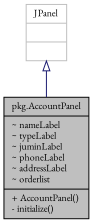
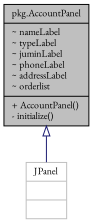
(46, 84) -> (46, 149)
